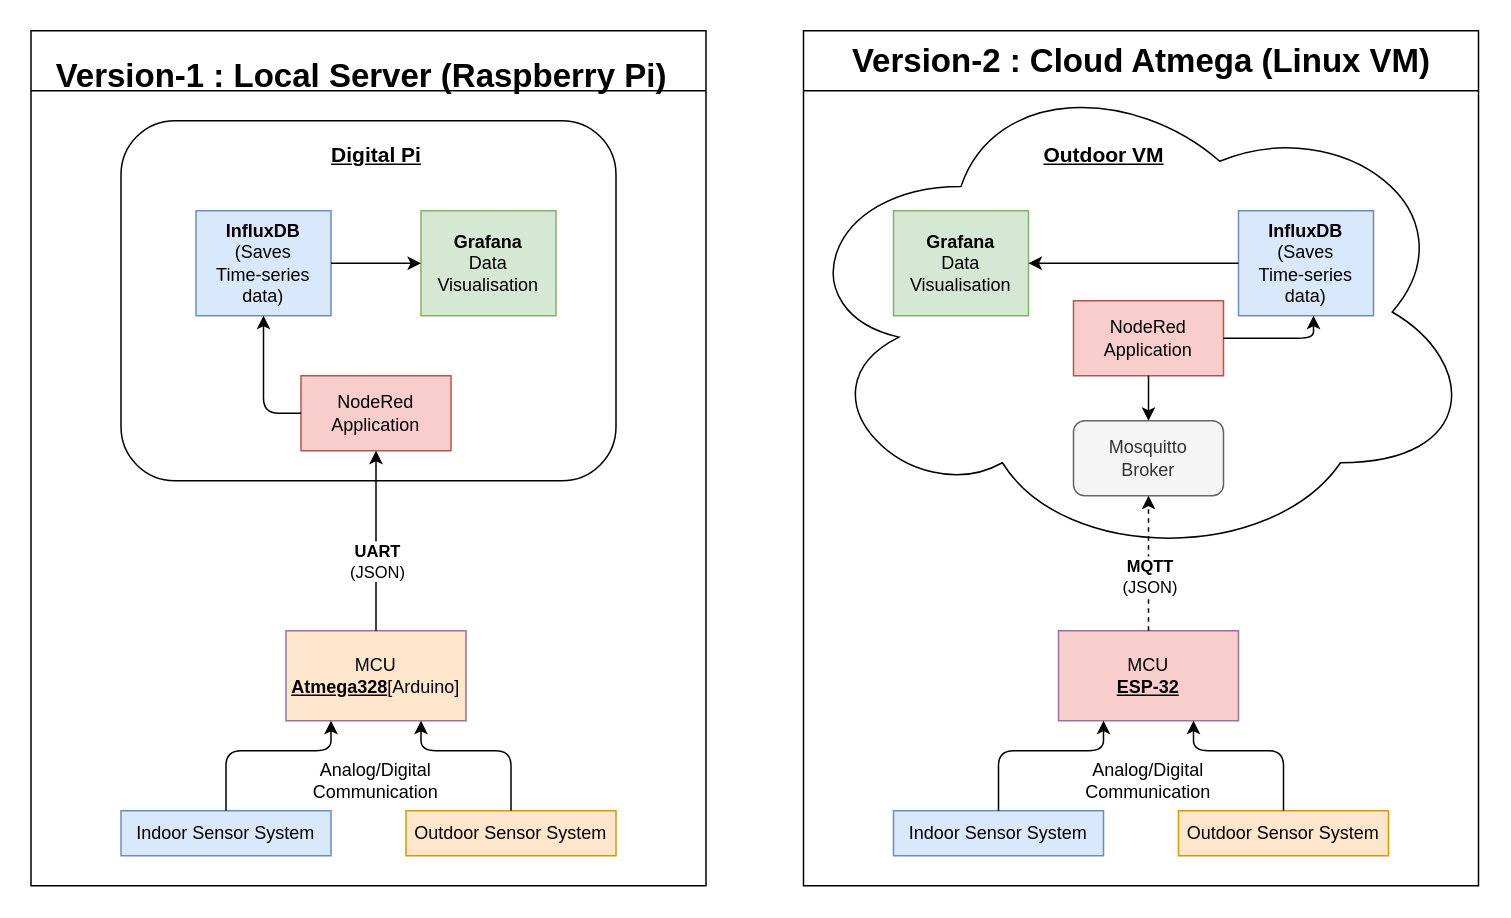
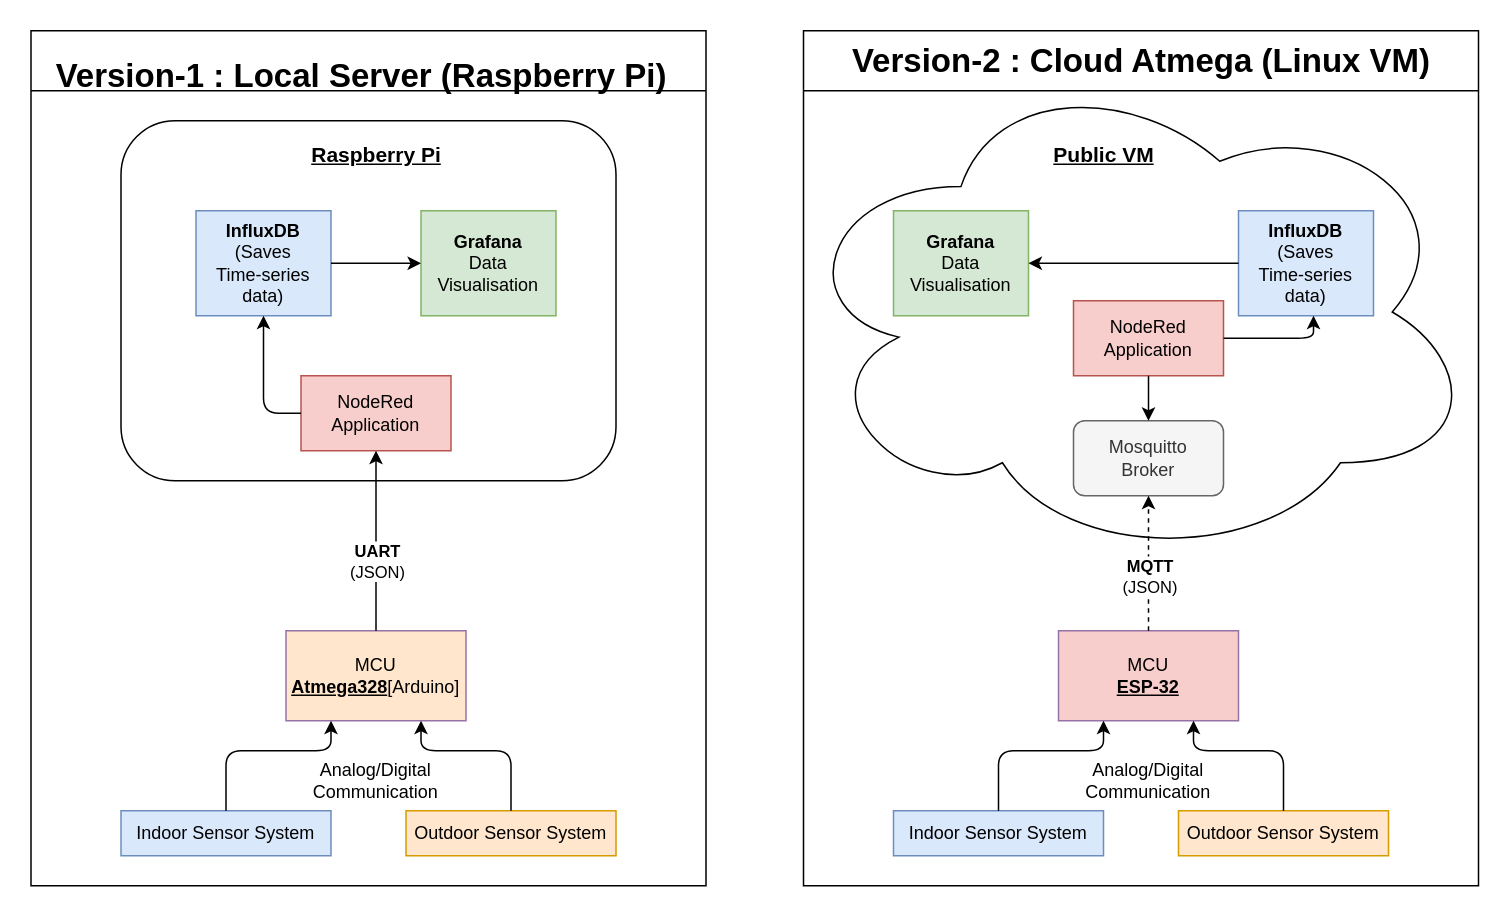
(377, 151) -> (377, 151)
(1104, 151) -> (1104, 151)
